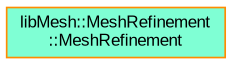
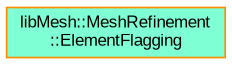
(116, 33) -> (116, 33)
